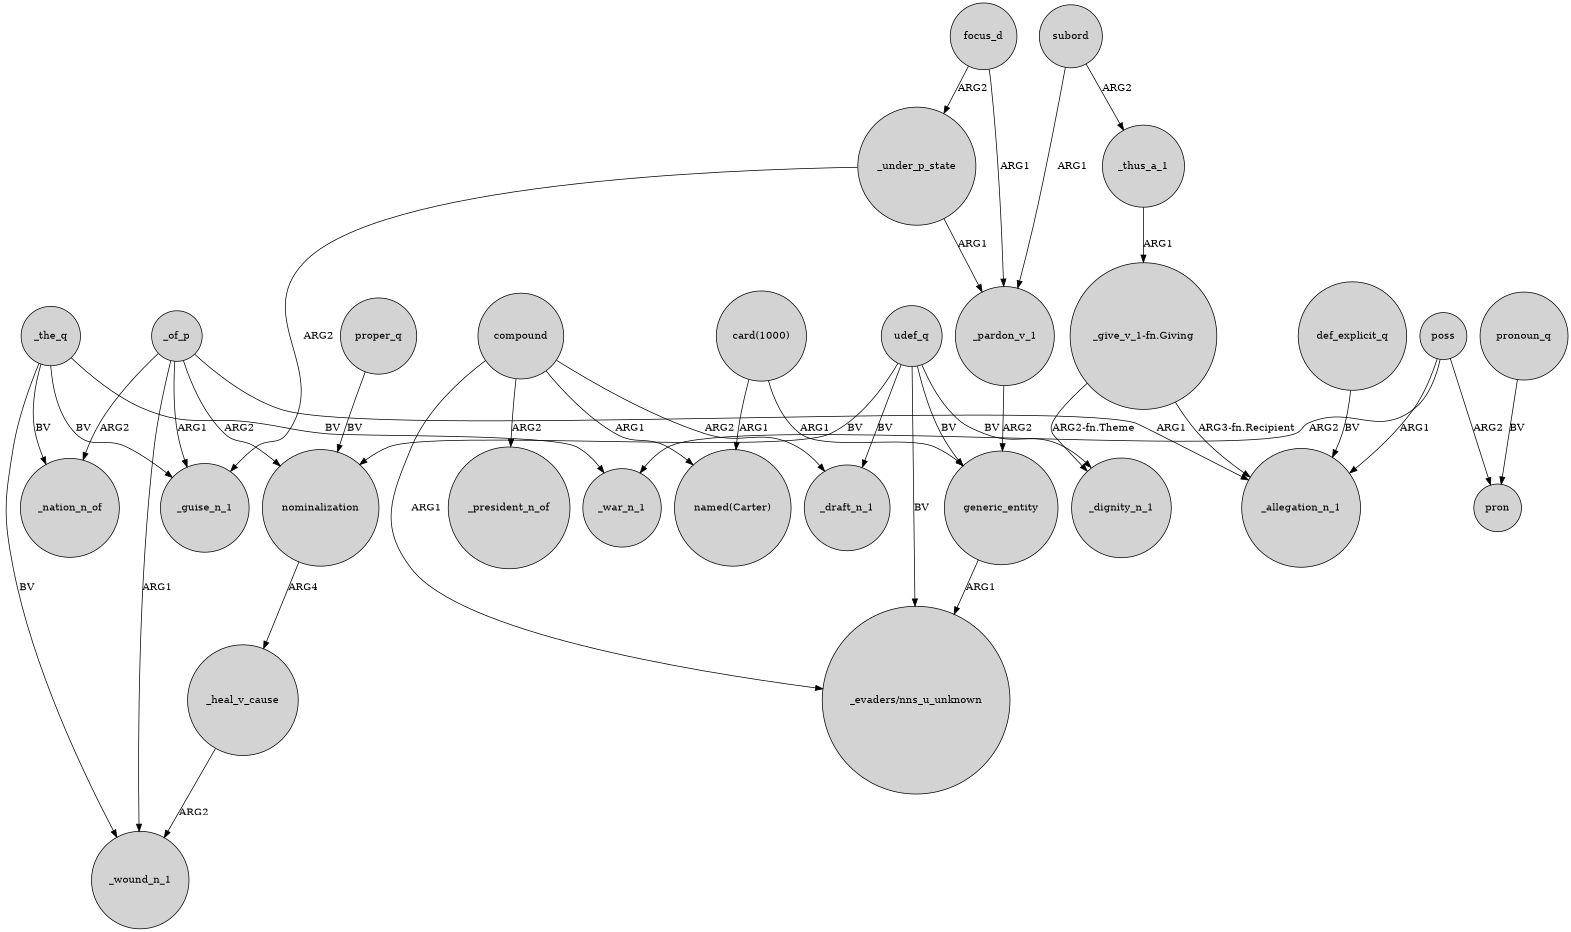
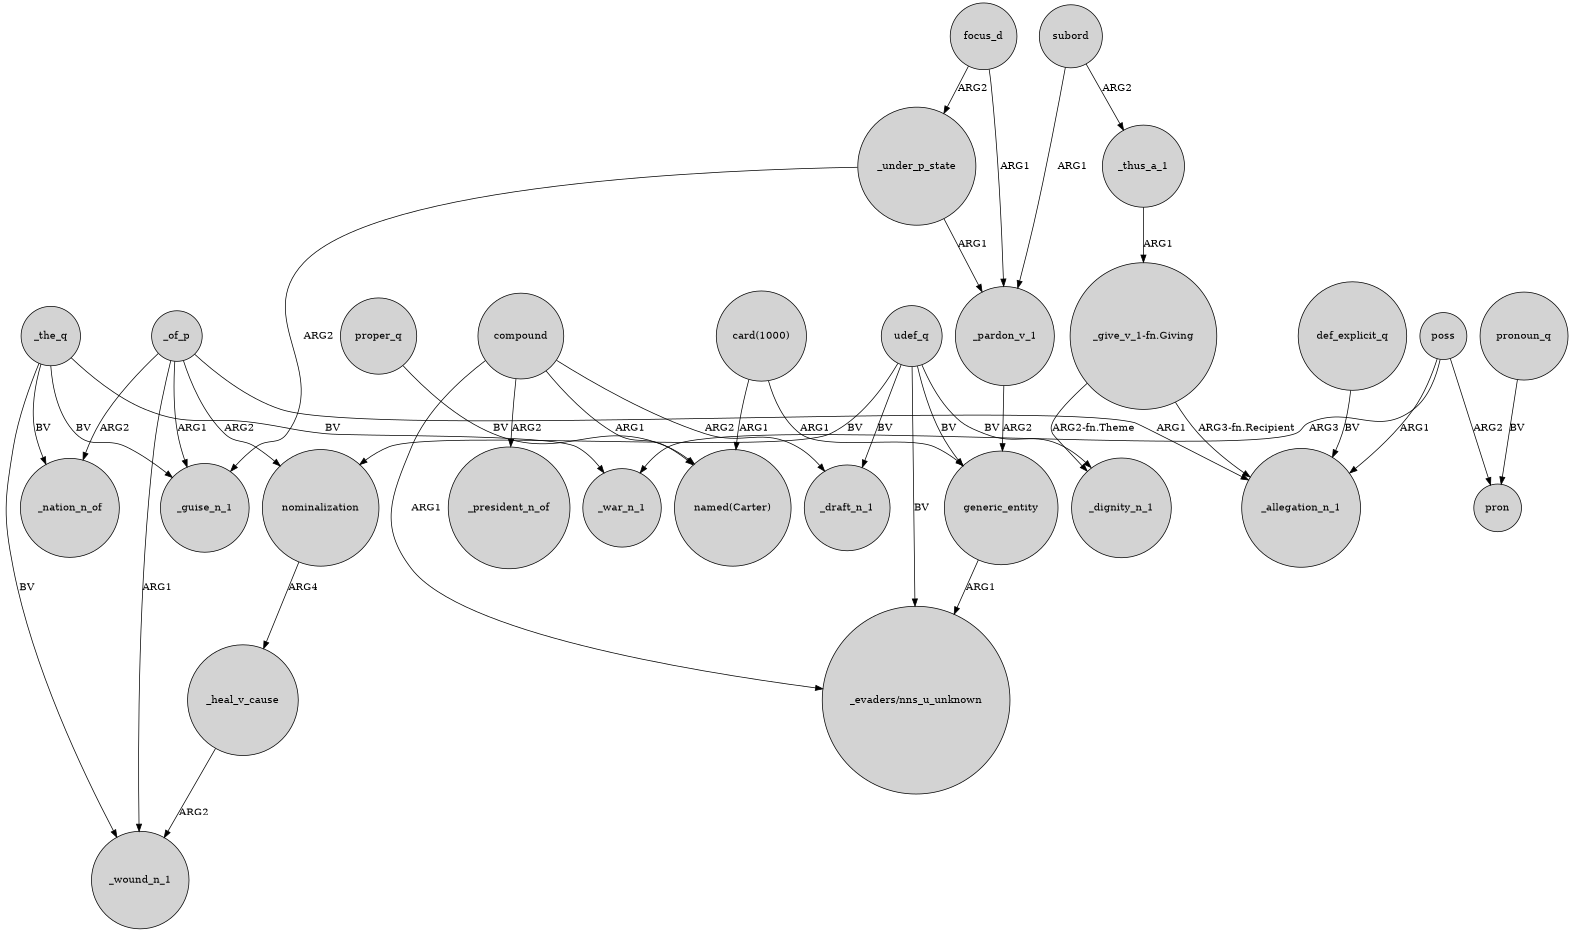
(352, 408) -> (490, 432)
(1324, 428) -> (1324, 428)
